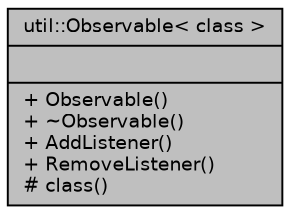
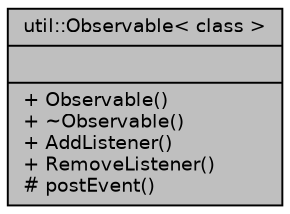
(66, 186) -> (90, 186)
